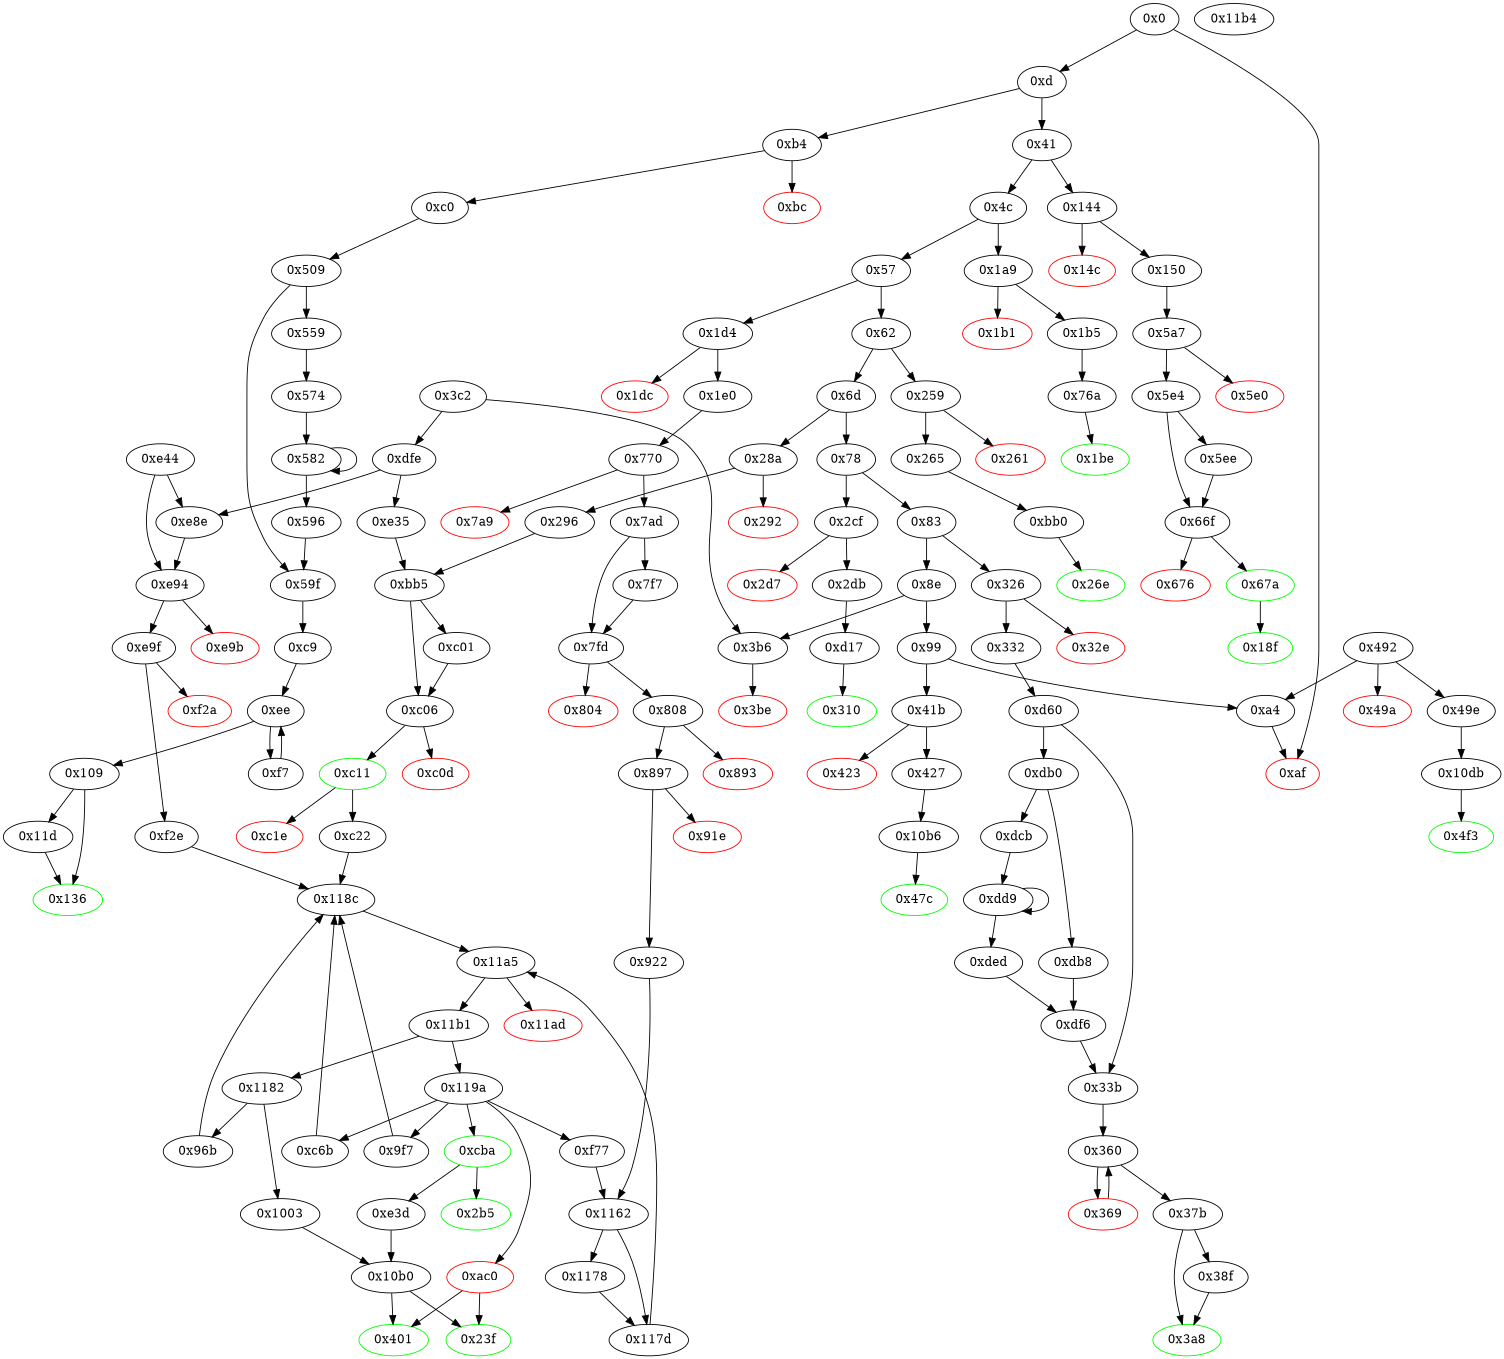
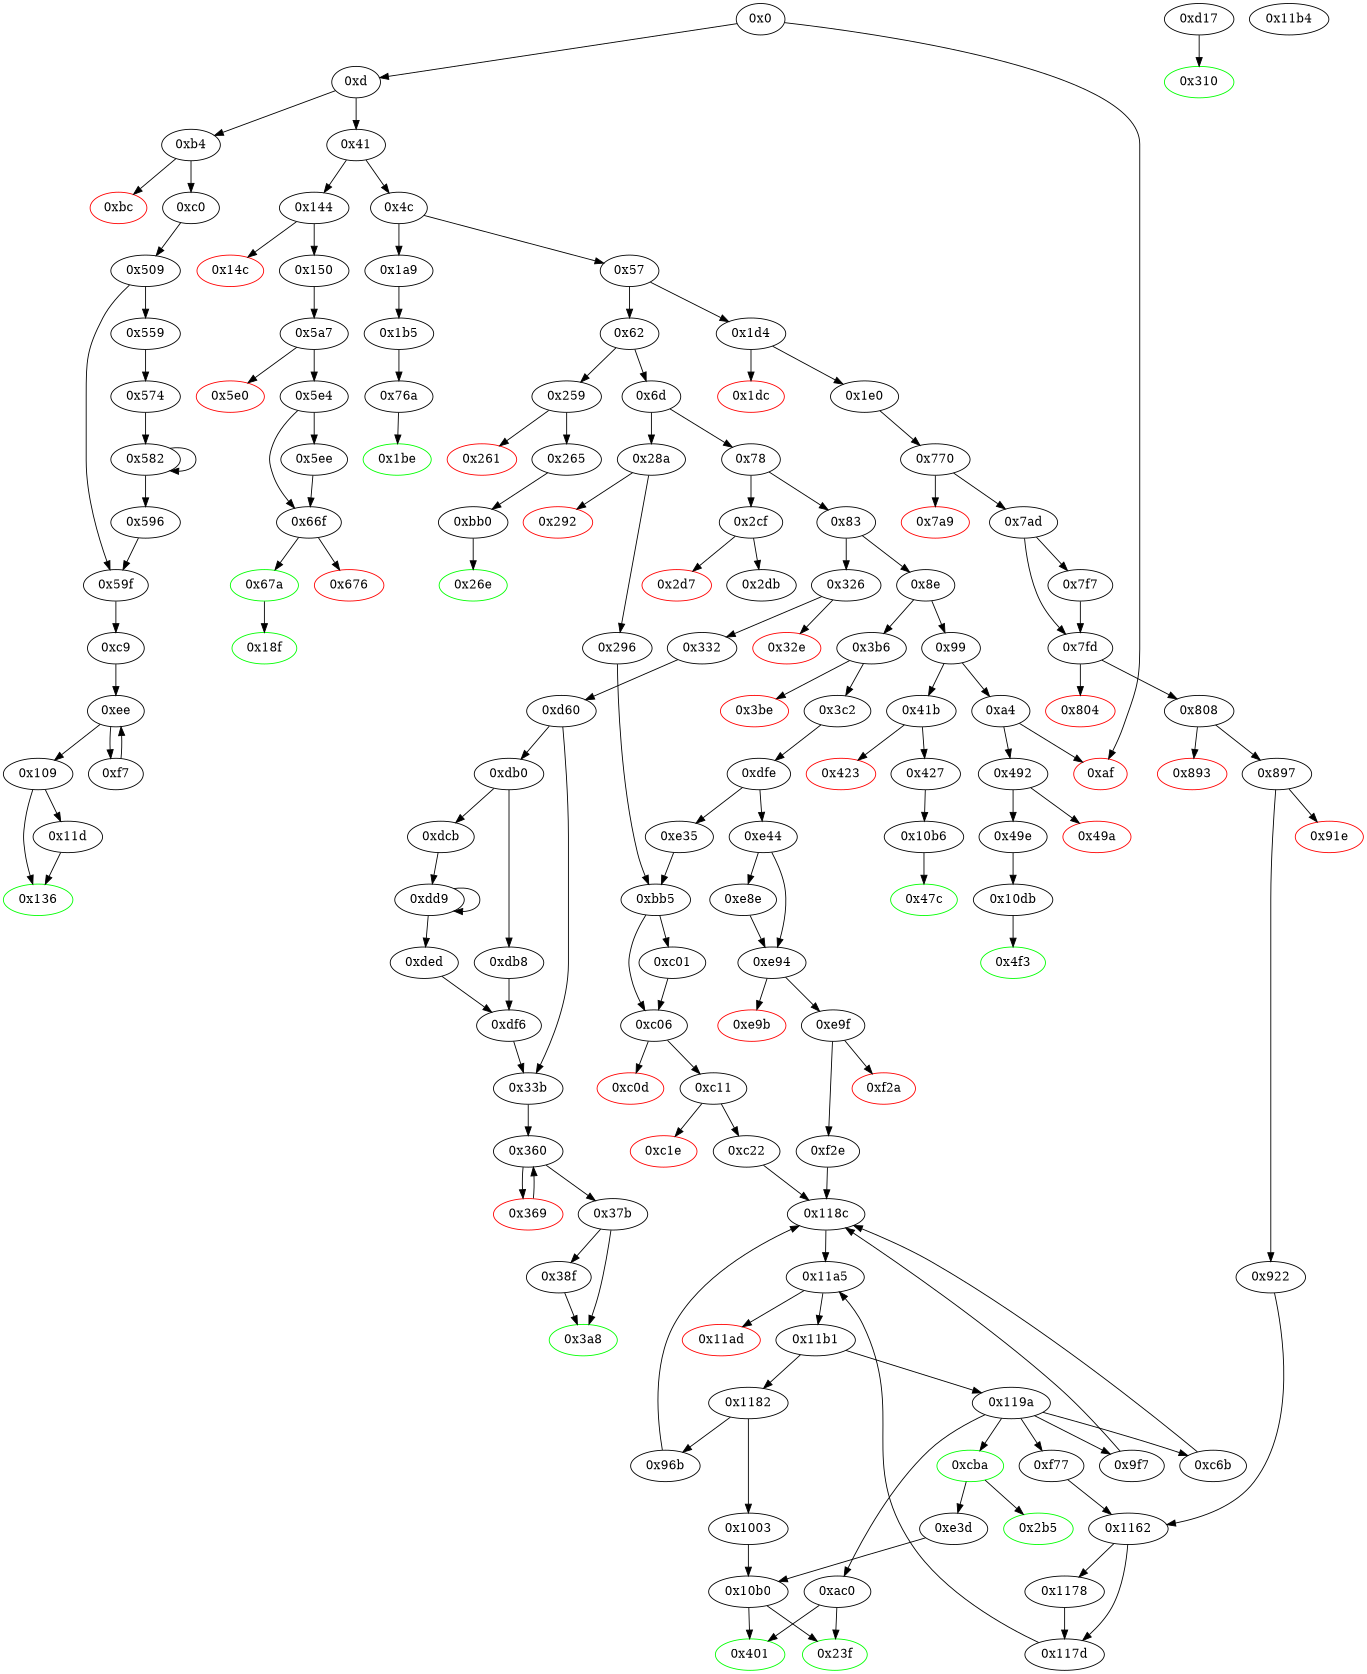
(997, 334) -> none
(681, 440) -> (857, 676)
(300, 494) -> (761, 801)
(846, 611) -> none
(1325, 678) -> (1006, 738)
(353, 774) -> (713, 1089)
(480, 1277) -> (837, 1592)
